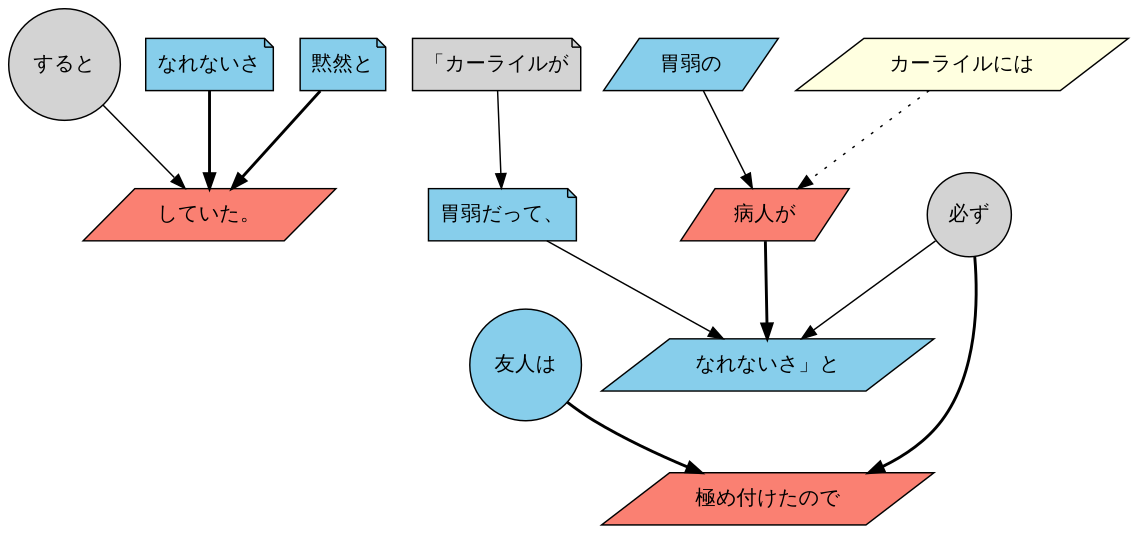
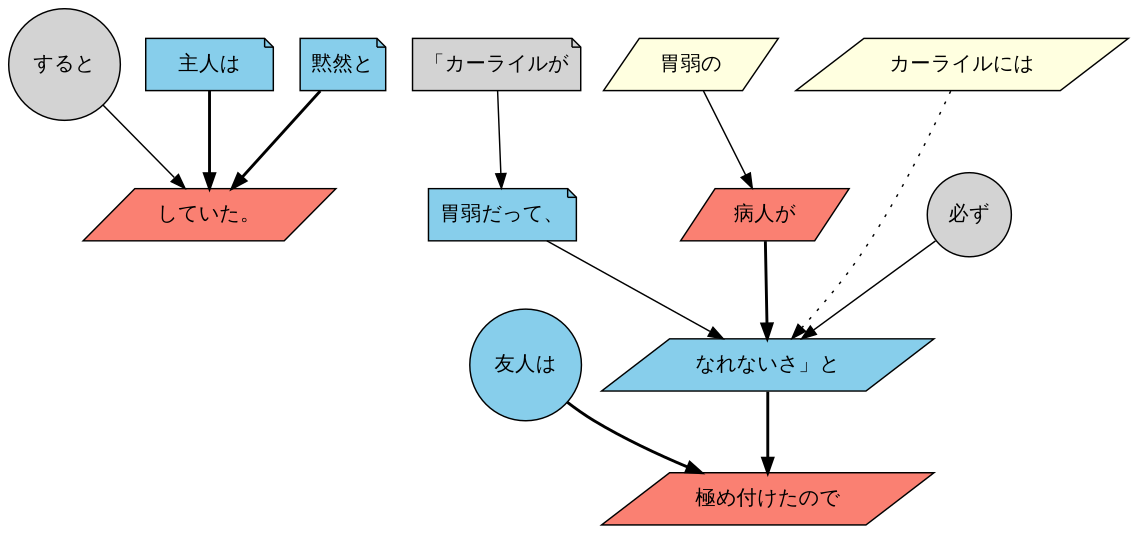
(210, 65) -> (210, 65)
(691, 65) -> (691, 65)
(869, 135) -> (886, 215)
(963, 379) -> (768, 425)
